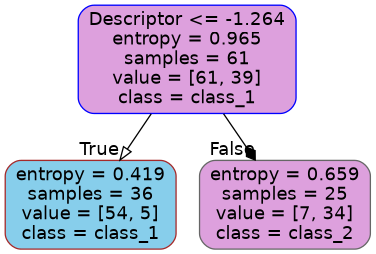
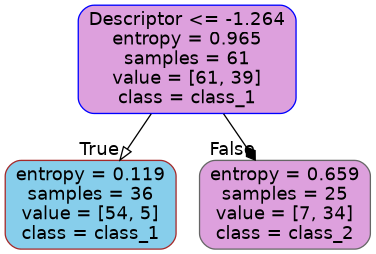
(91, 205) -> (91, 205)
